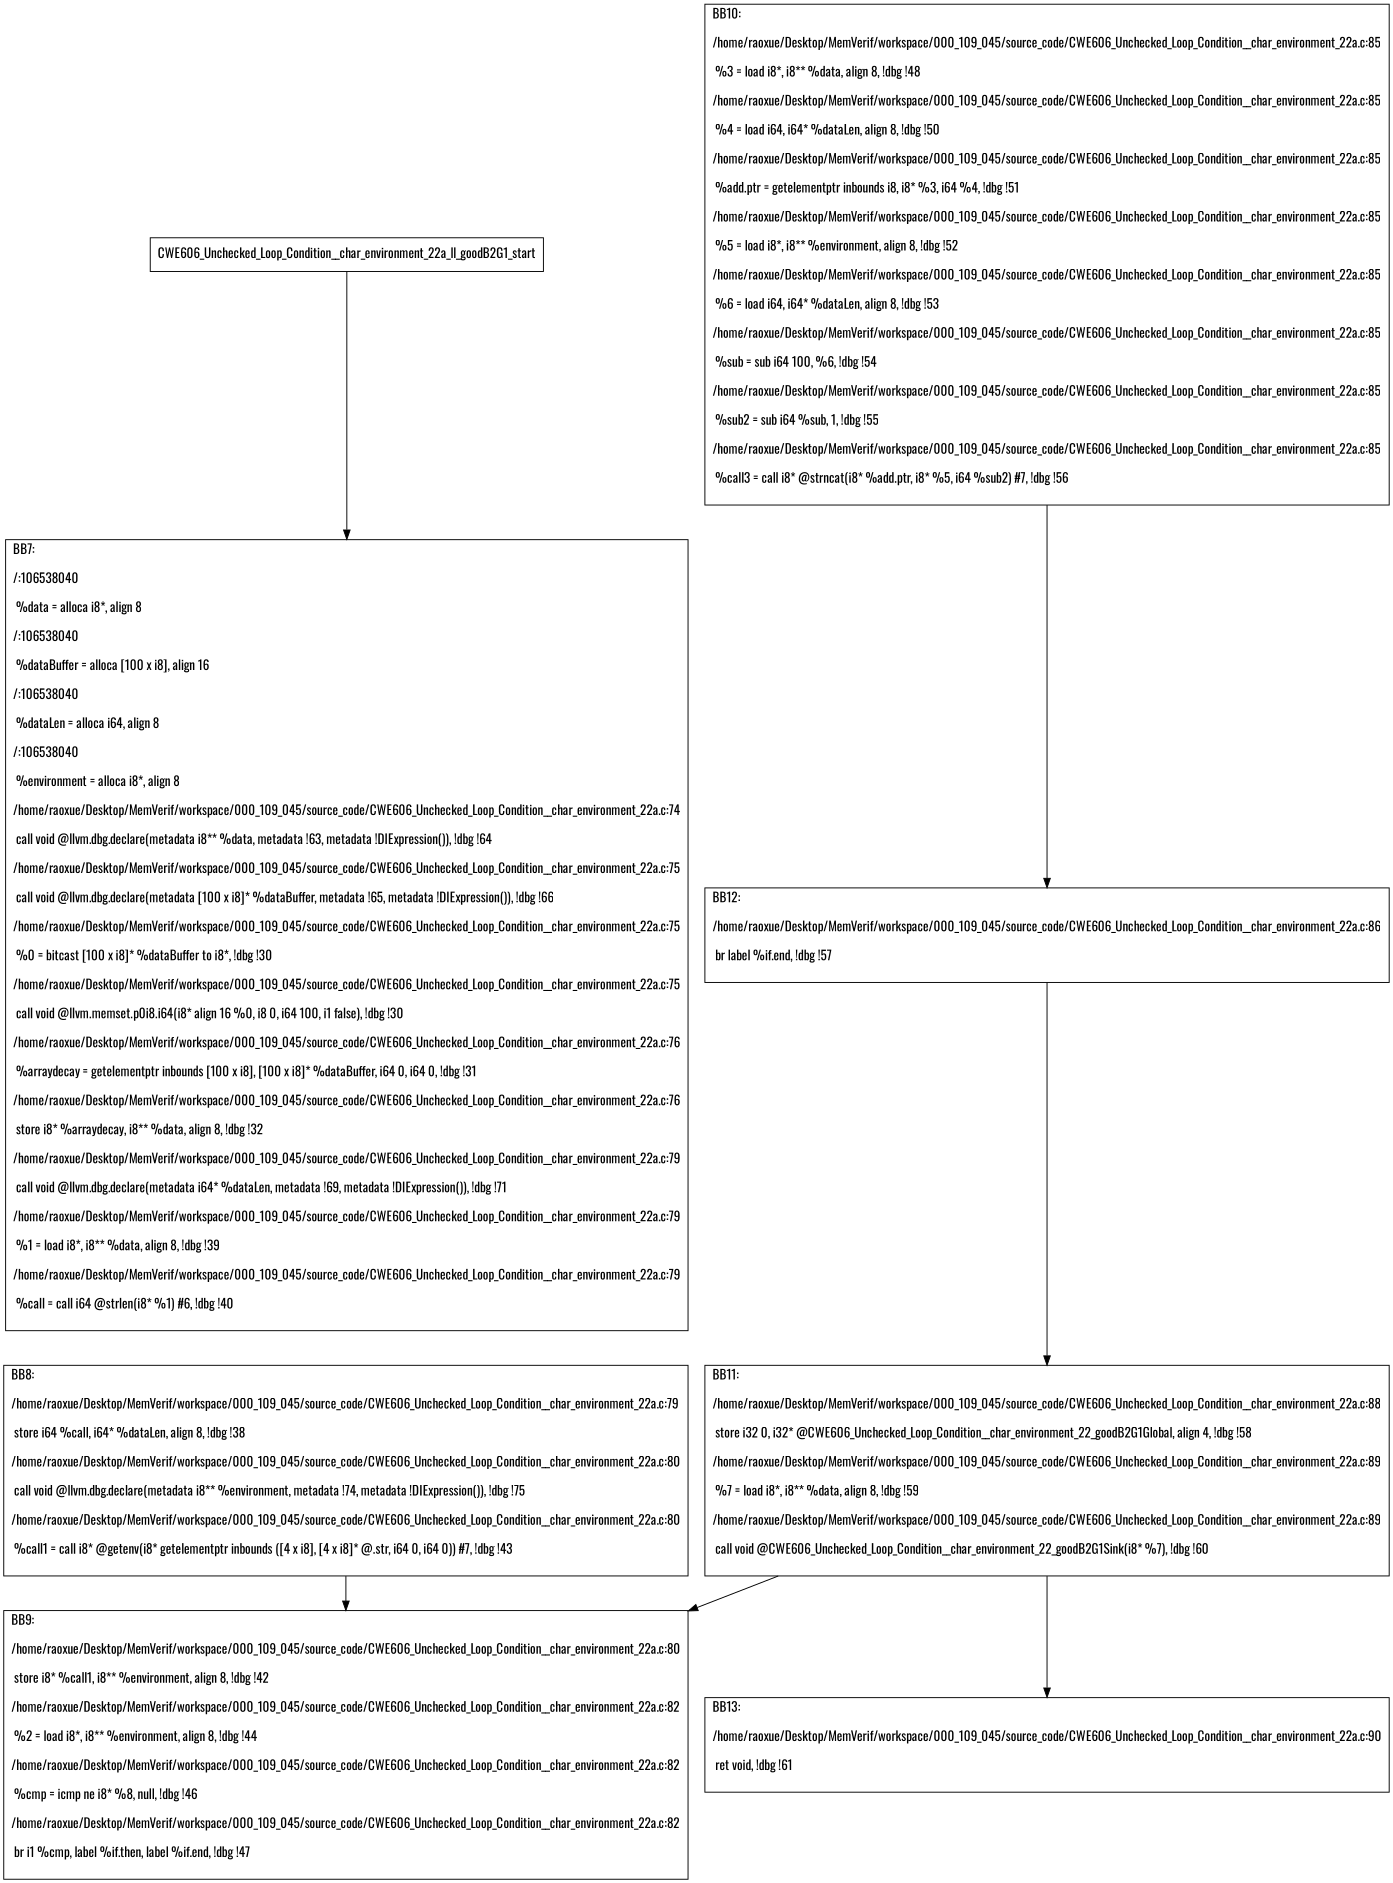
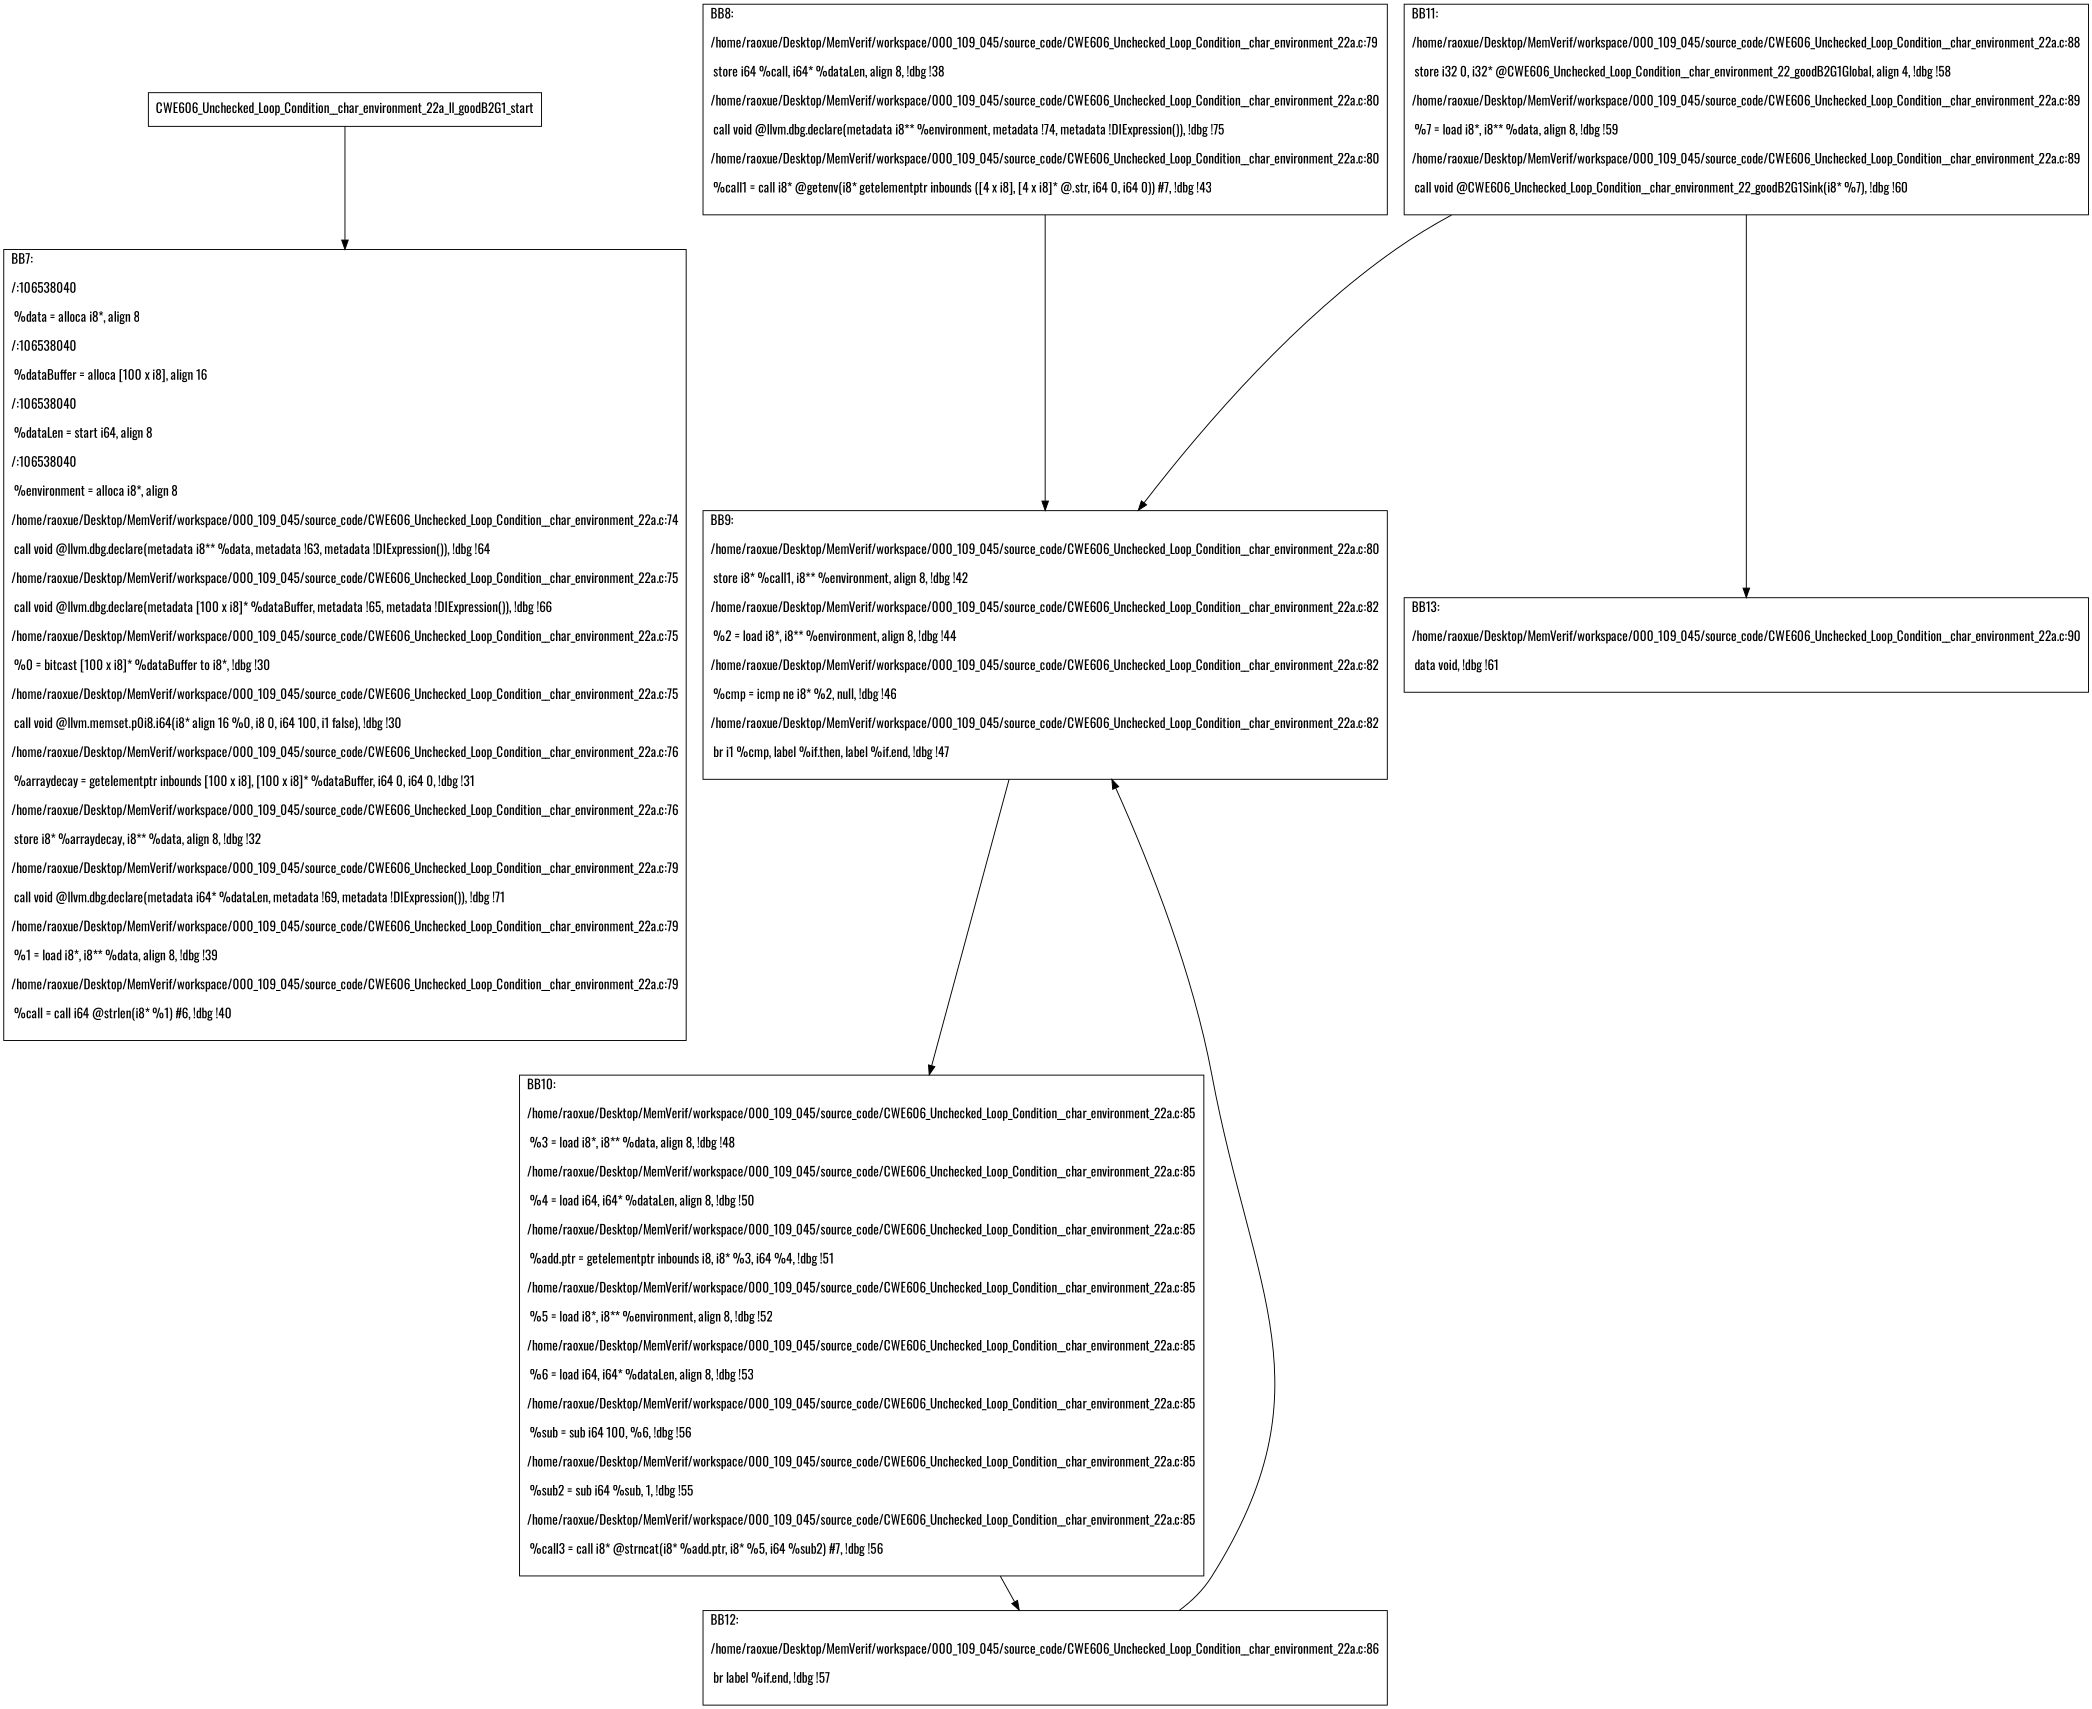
(795, 363) -> (609, 1434)
(87, 724) -> (82, 434)
none -> (970, 923)
(1047, 1169) -> (1242, 1204)
(753, 1766) -> (1456, 666)
(104, 1795) -> (804, 695)
